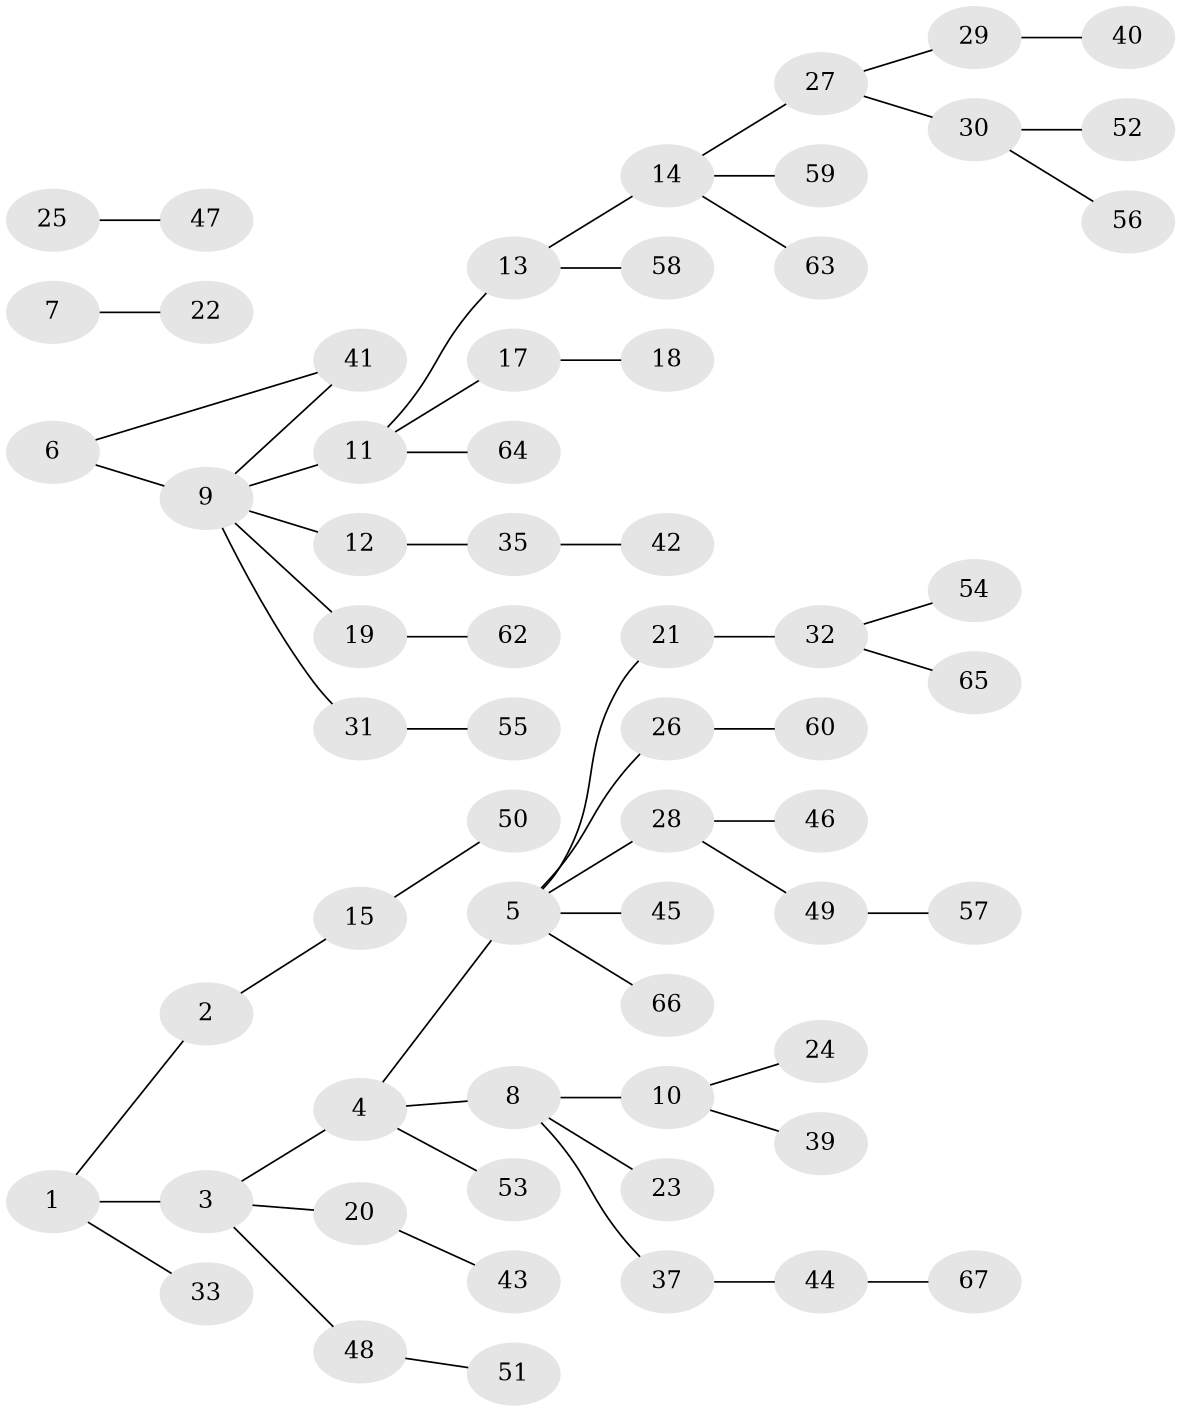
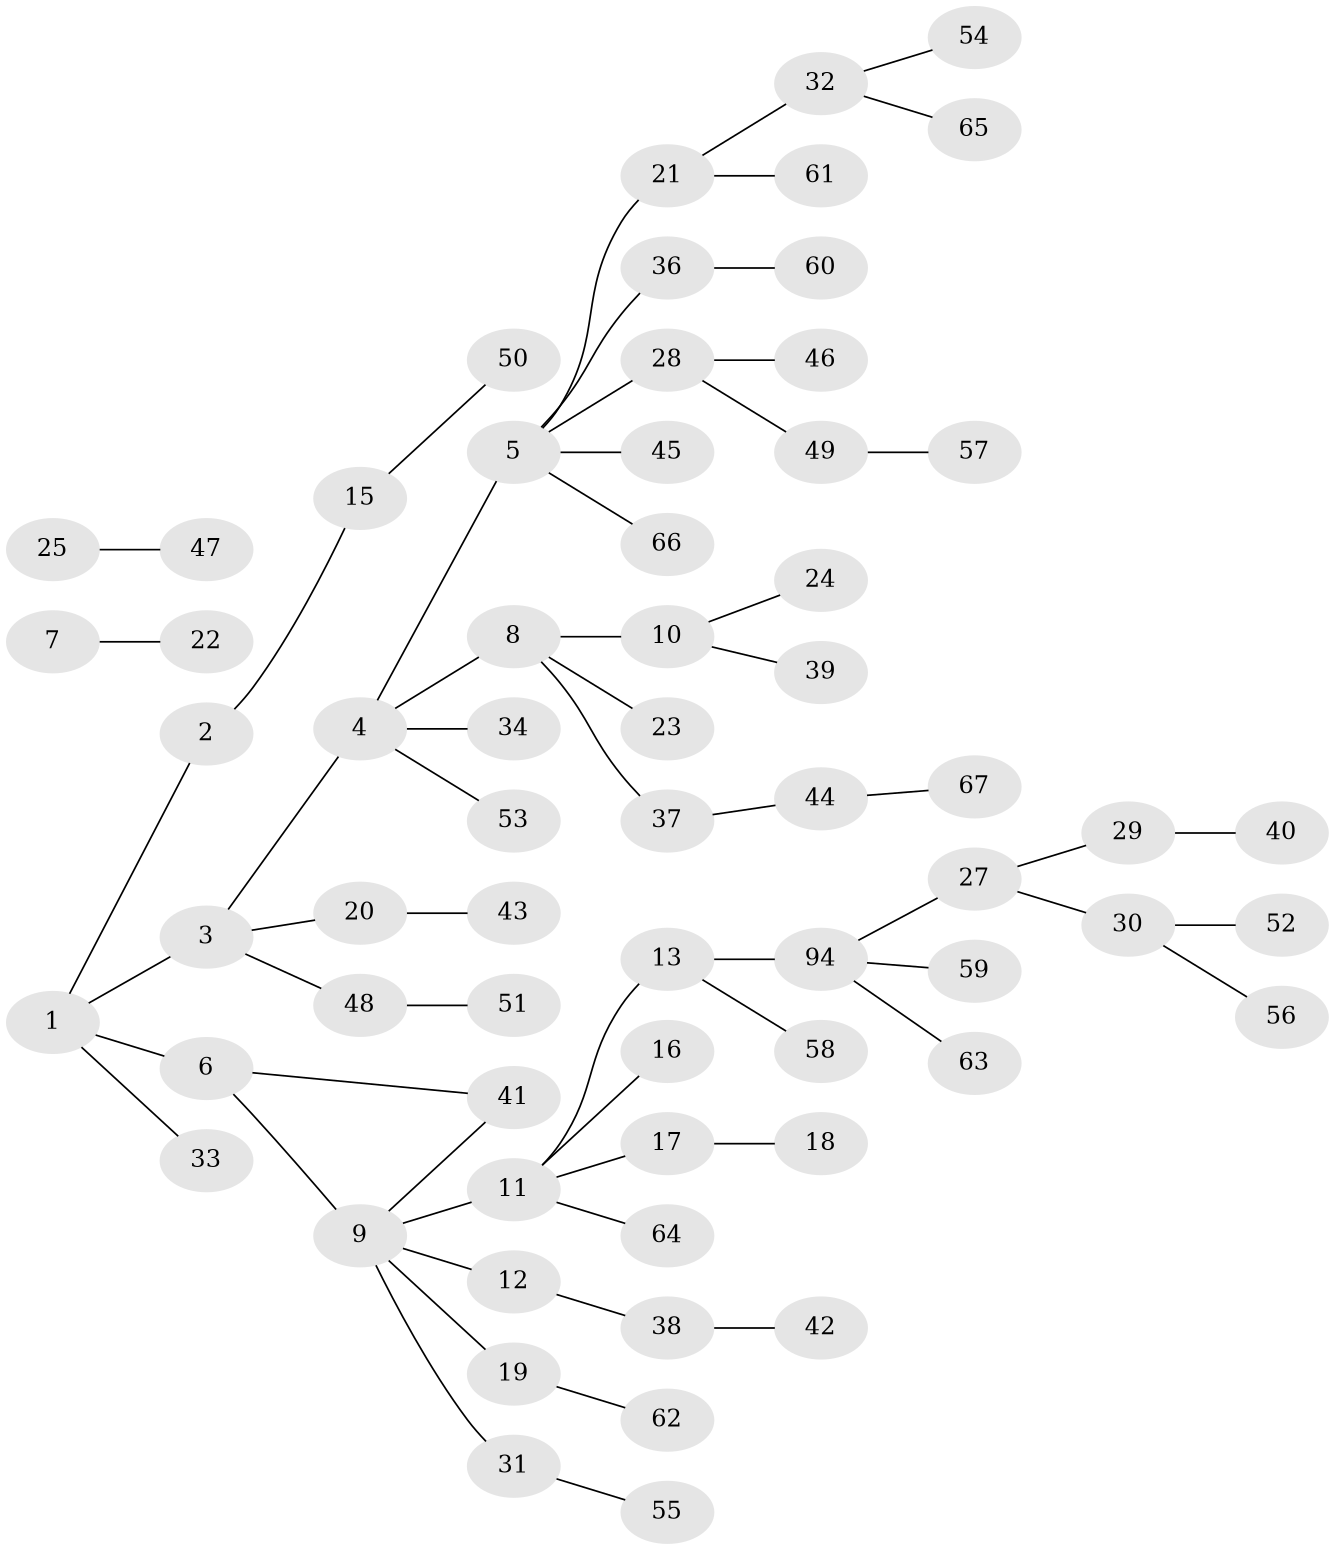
(667, 176) -> (821, 959)
none -> (821, 176)
(514, 545) -> (667, 1328)
none -> (514, 729)
(667, 729) -> (667, 268)
none -> (130, 1046)
none -> (667, 1051)
